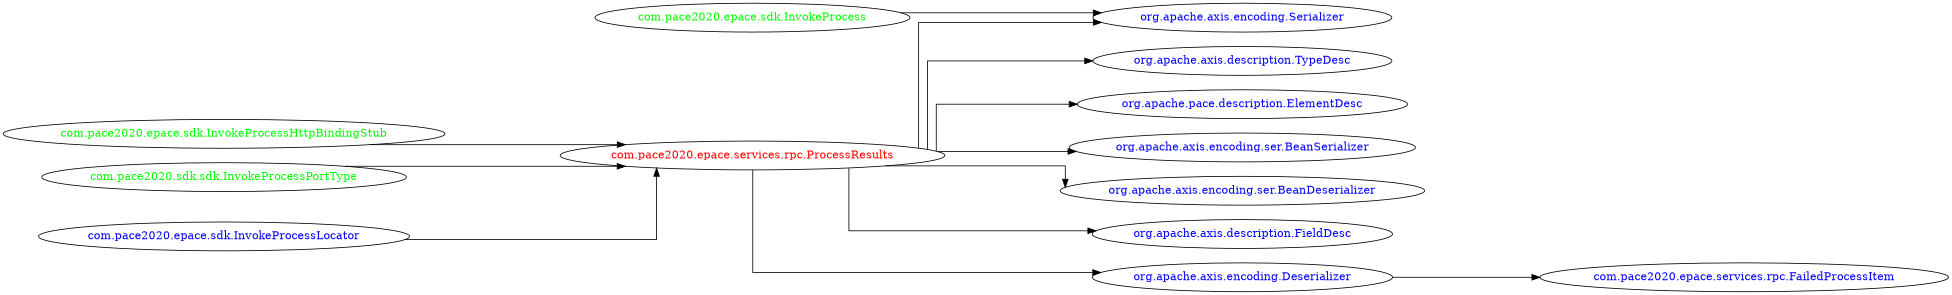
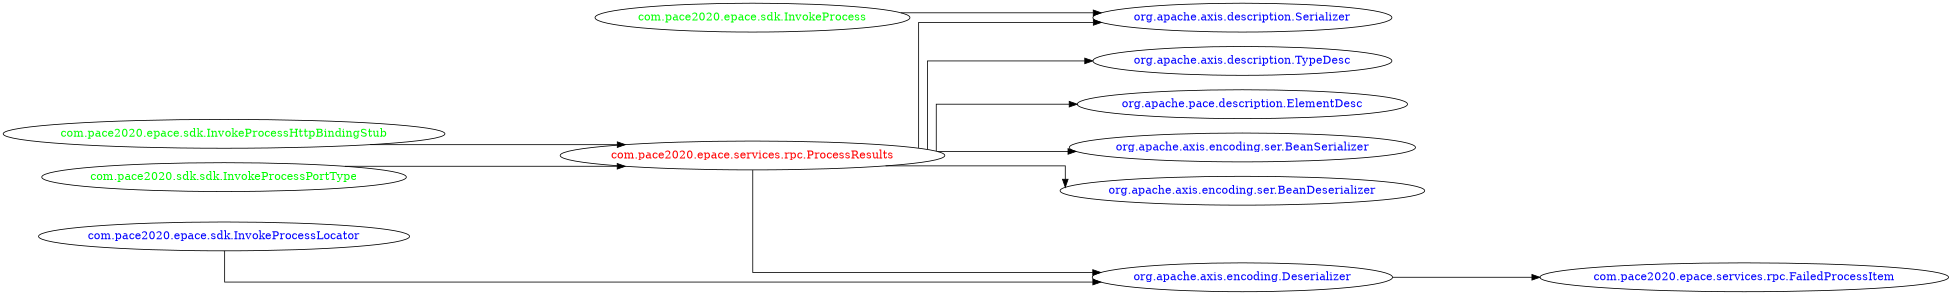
(1242, 18) -> (1242, 18)
(1242, 234) -> none
(562, 240) -> (643, 282)
